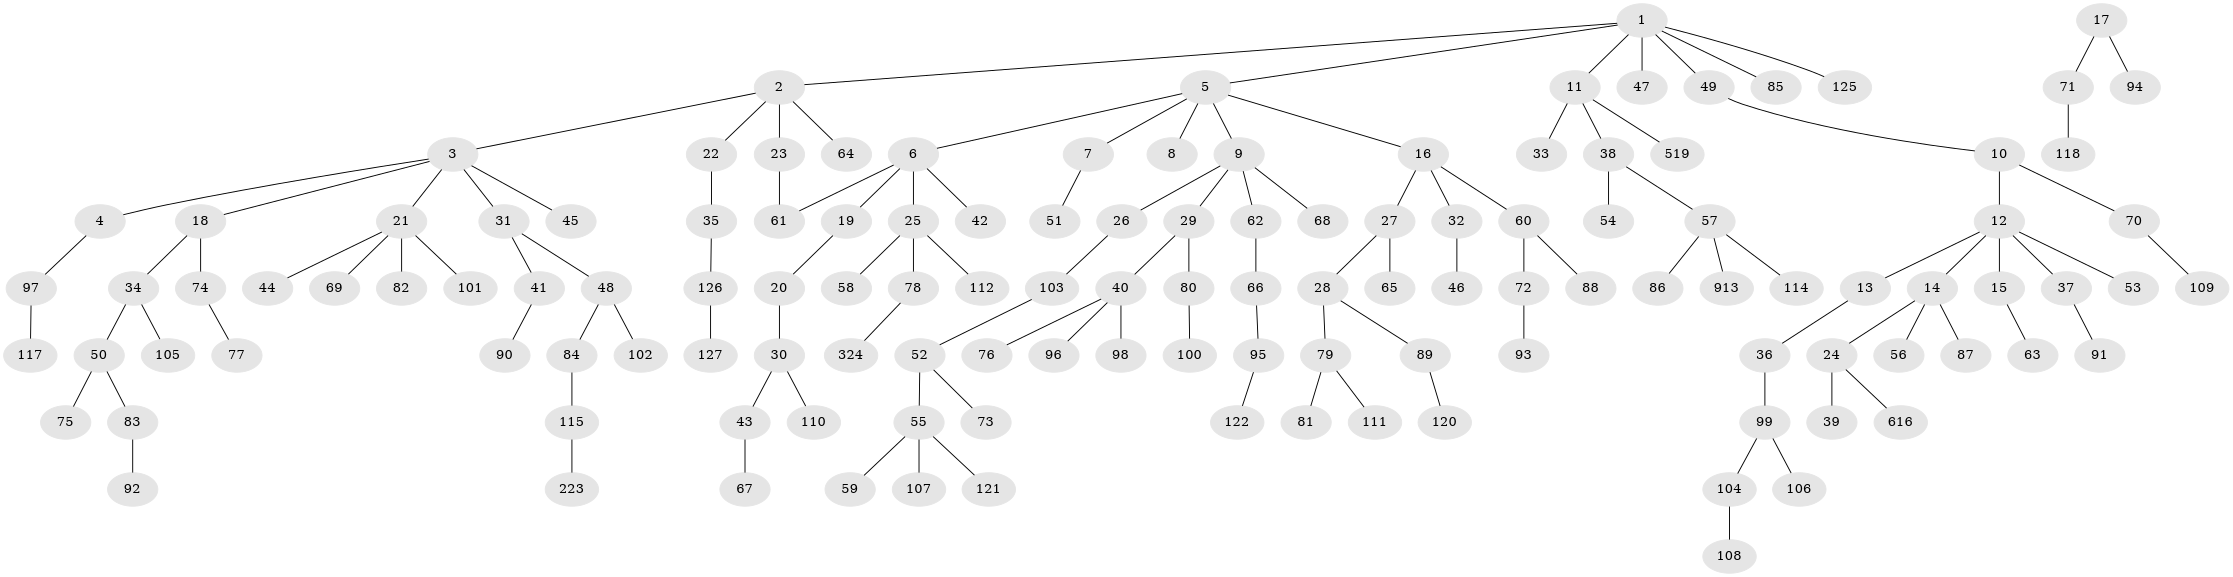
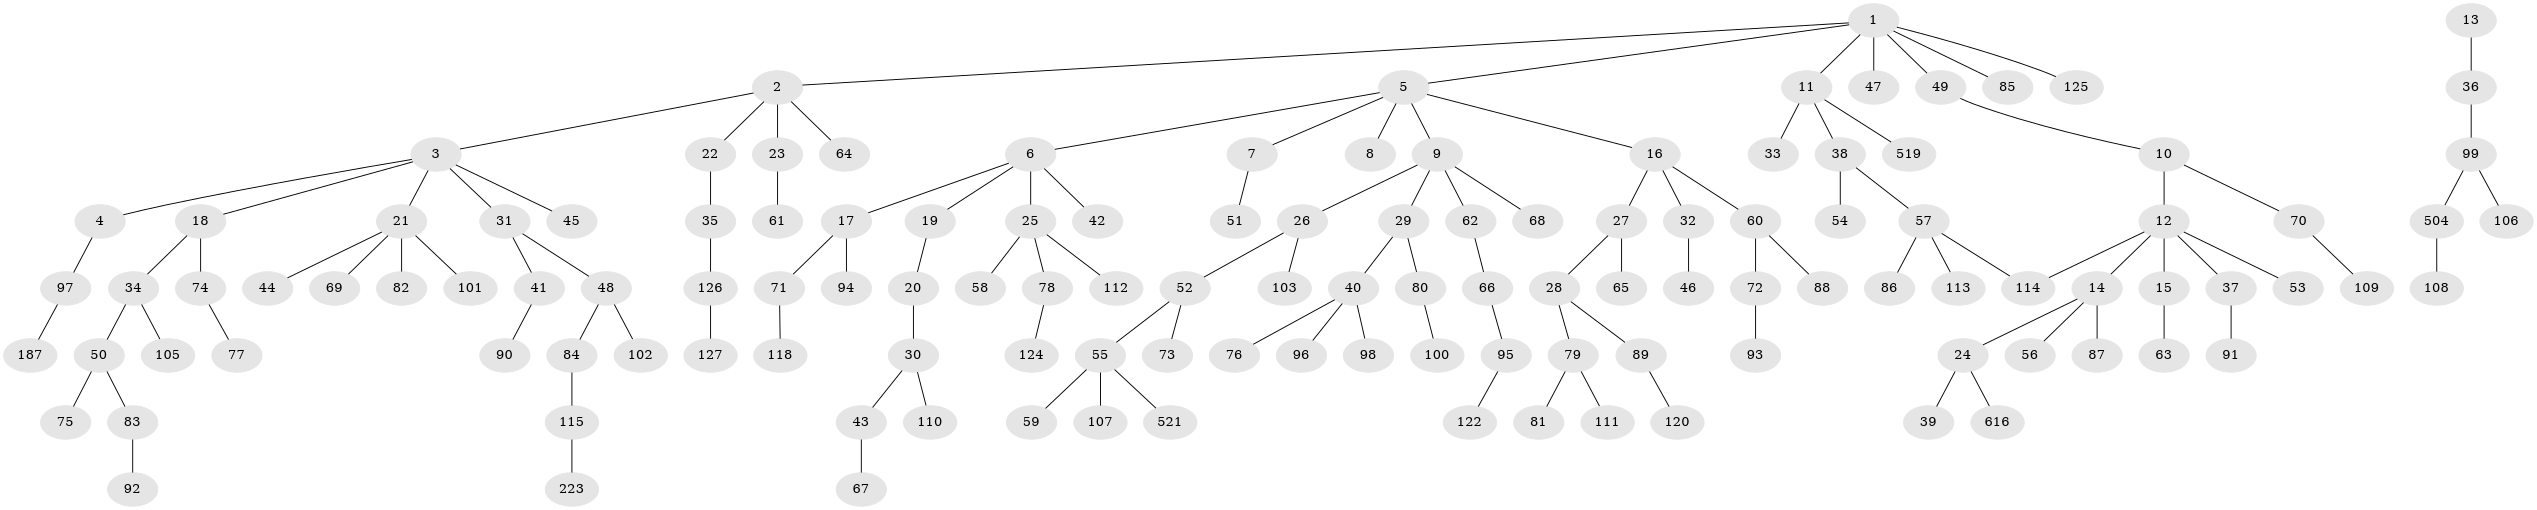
(846, 188) -> (939, 188)
(1932, 255) -> (2097, 255)
(1727, 288) -> (1958, 288)
(986, 322) -> (1244, 255)
(30, 355) -> (30, 355)
(851, 355) -> (1032, 355)
(989, 489) -> (1170, 422)
(1730, 489) -> (2437, 221)
